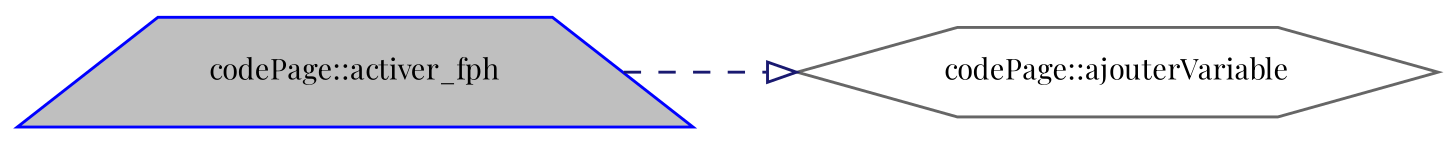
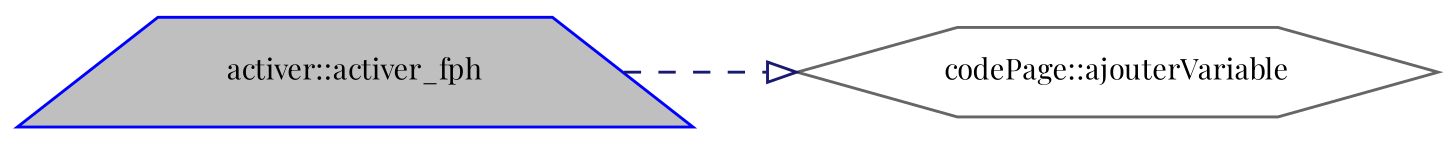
(355, 72) -> (355, 72)
